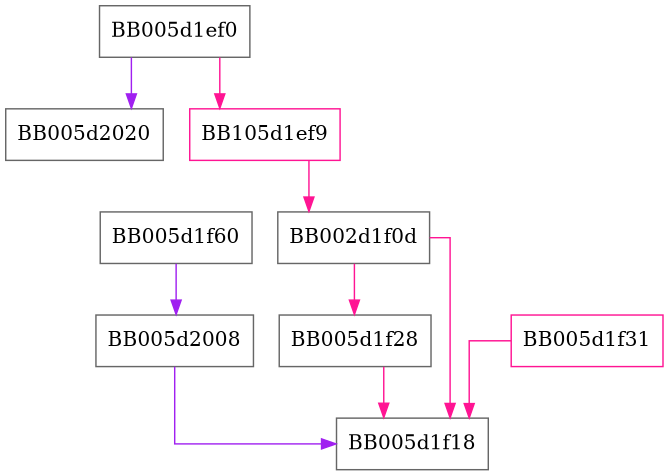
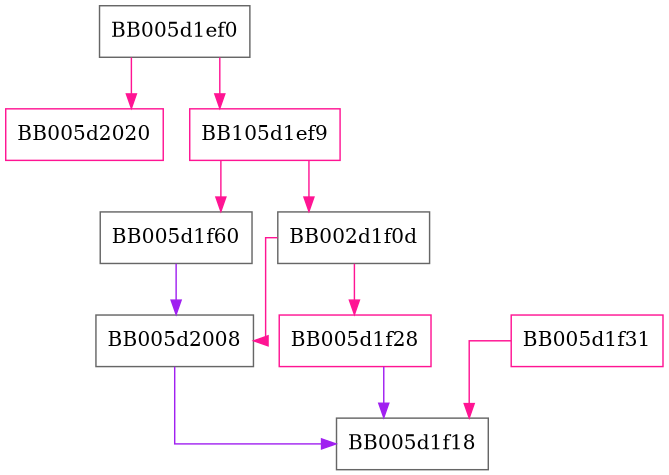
(131, 76) -> (131, 76)
(84, 135) -> (84, 135)
none -> (221, 179)
(450, 310) -> (266, 284)
(355, 341) -> (355, 341)
(384, 385) -> (384, 385)
